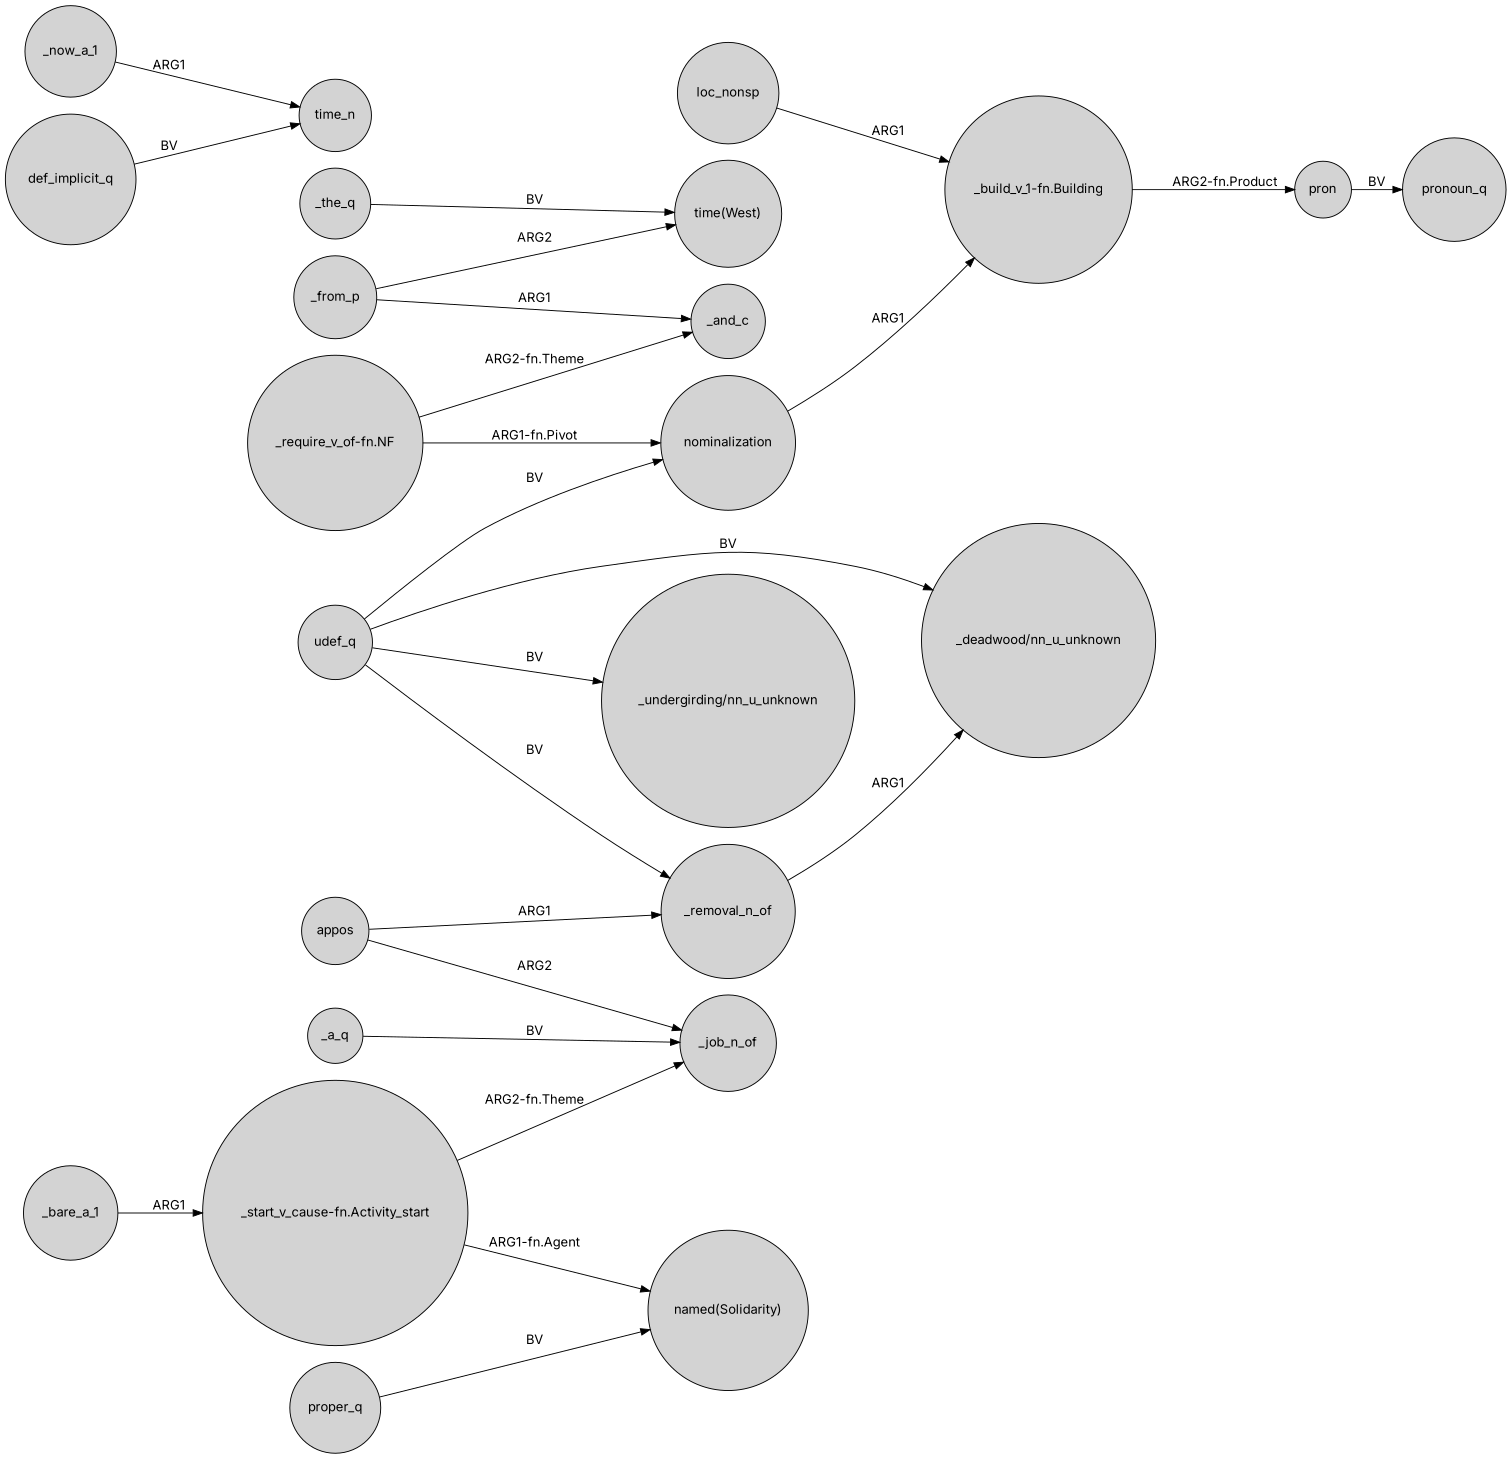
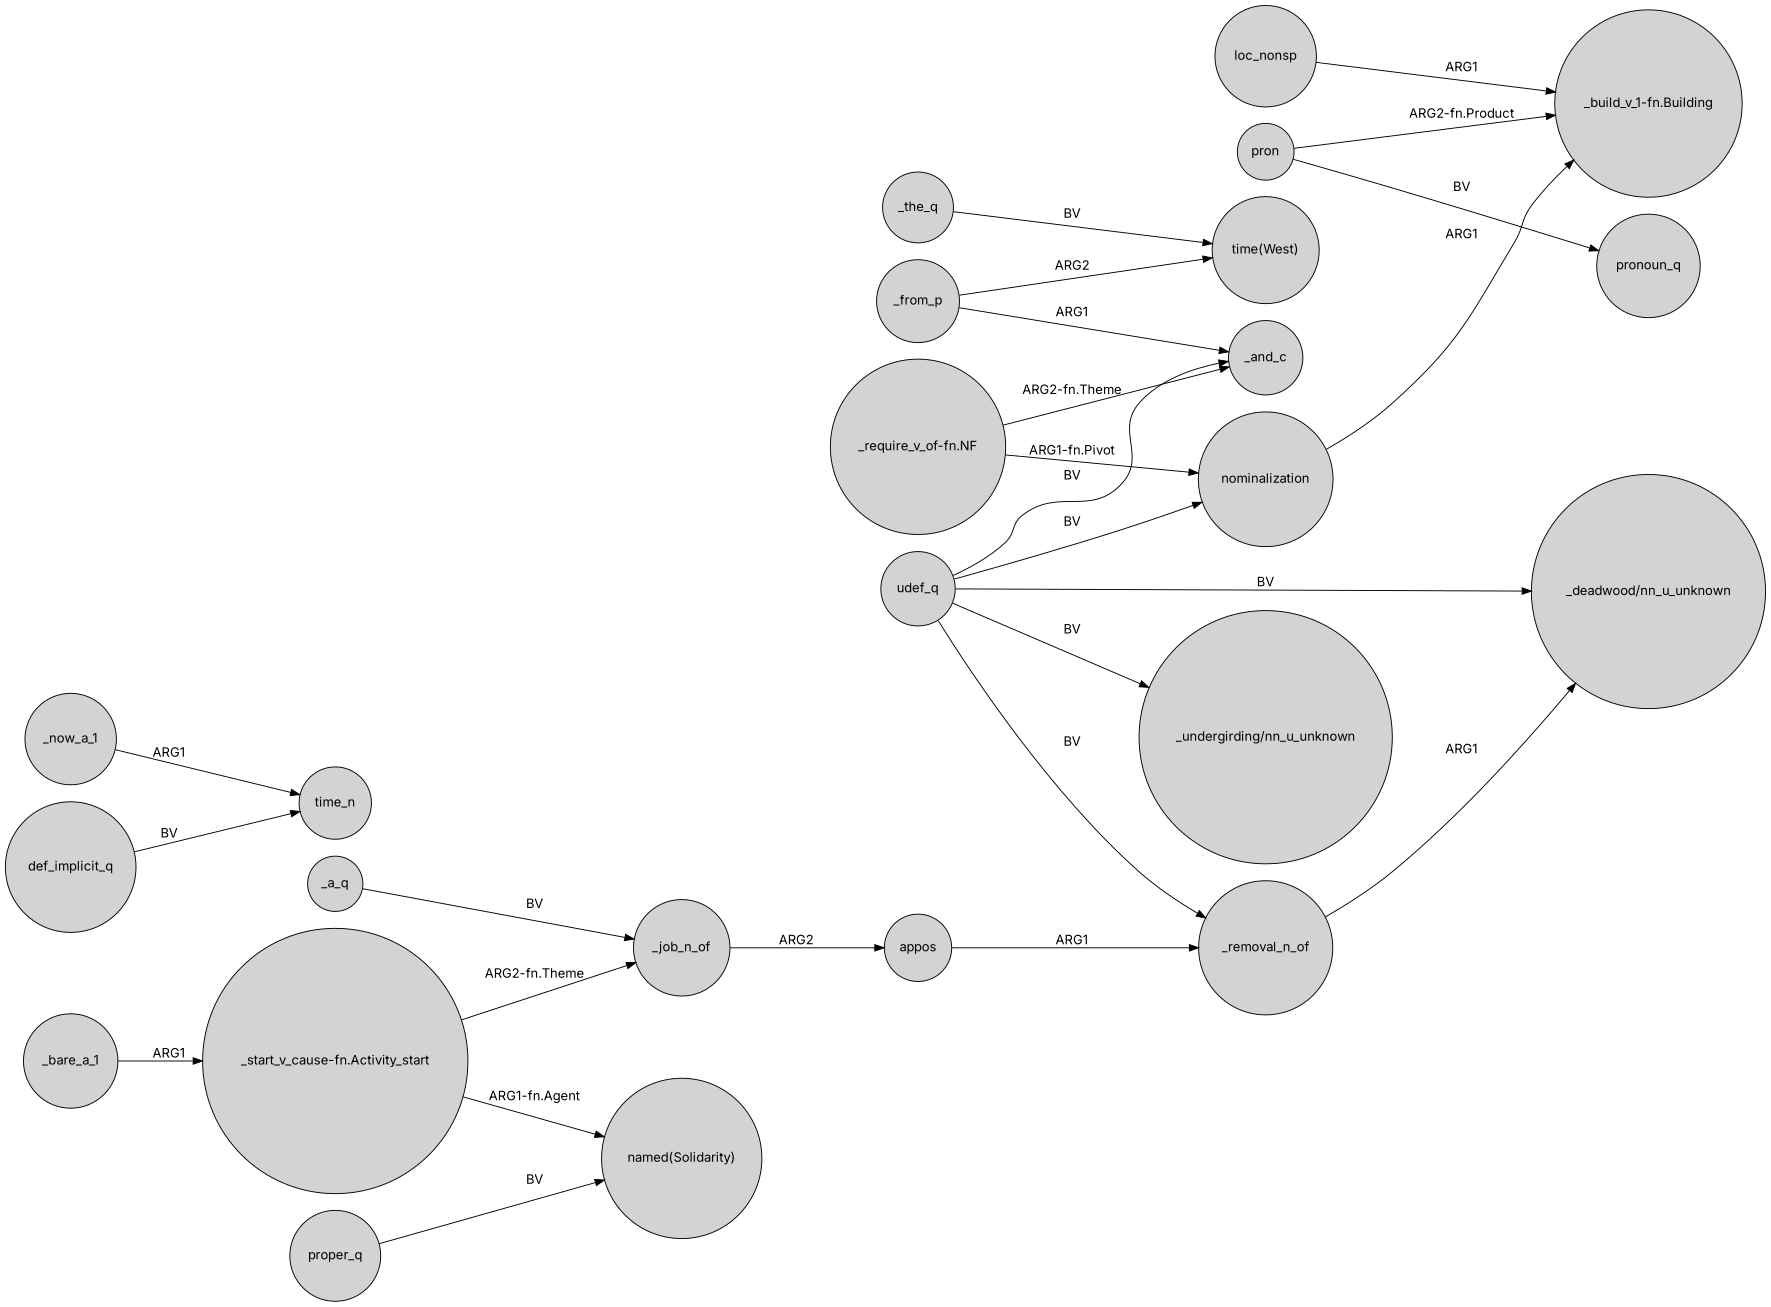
(1209, 190) -> (1420, 132)
none -> (1112, 492)
(520, 984) -> (802, 948)
